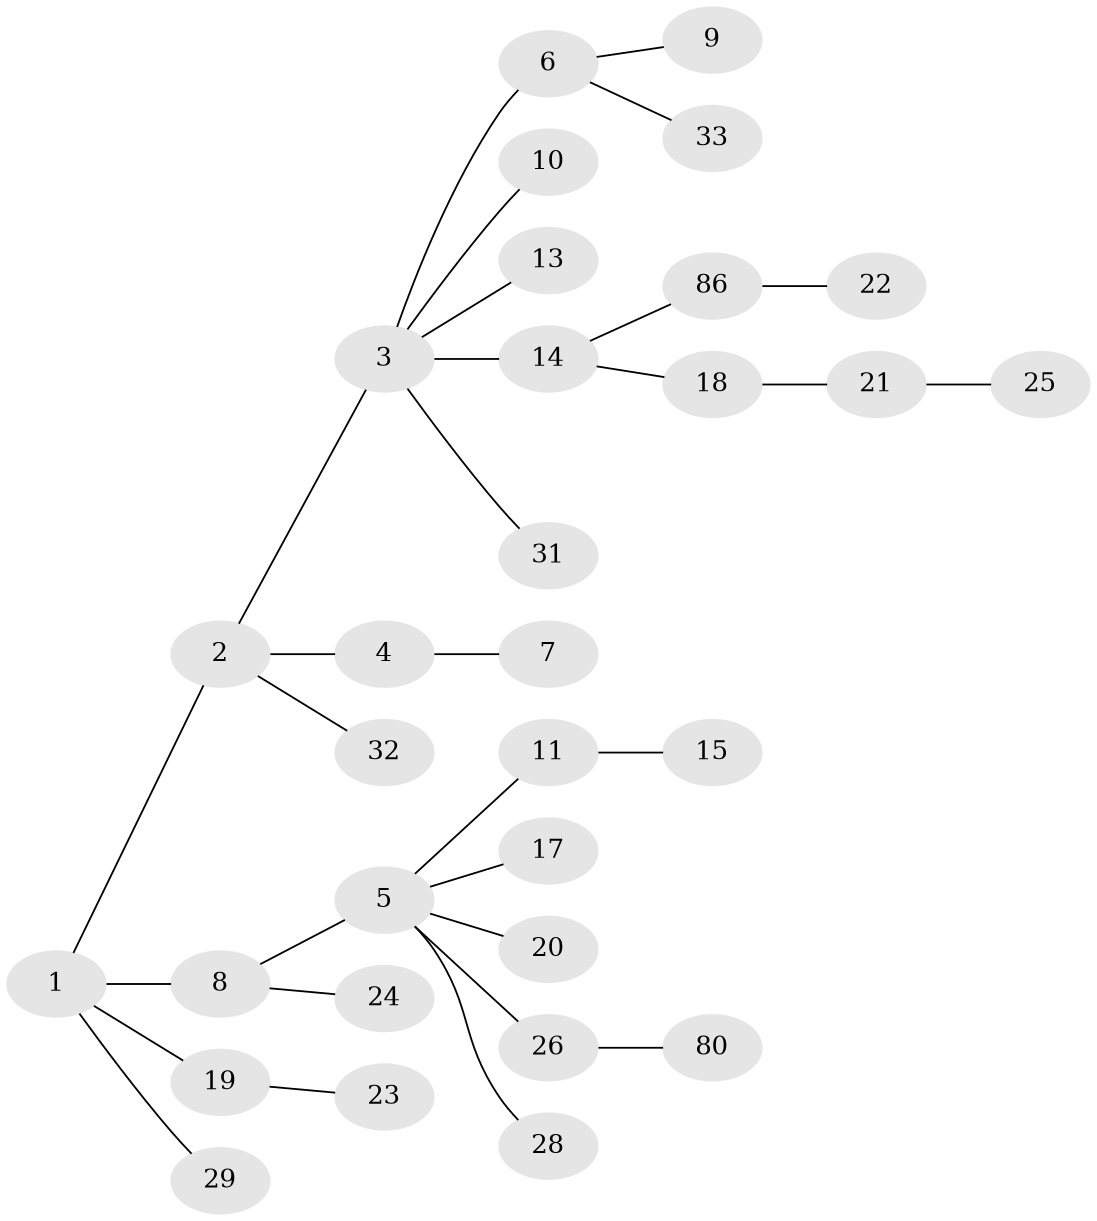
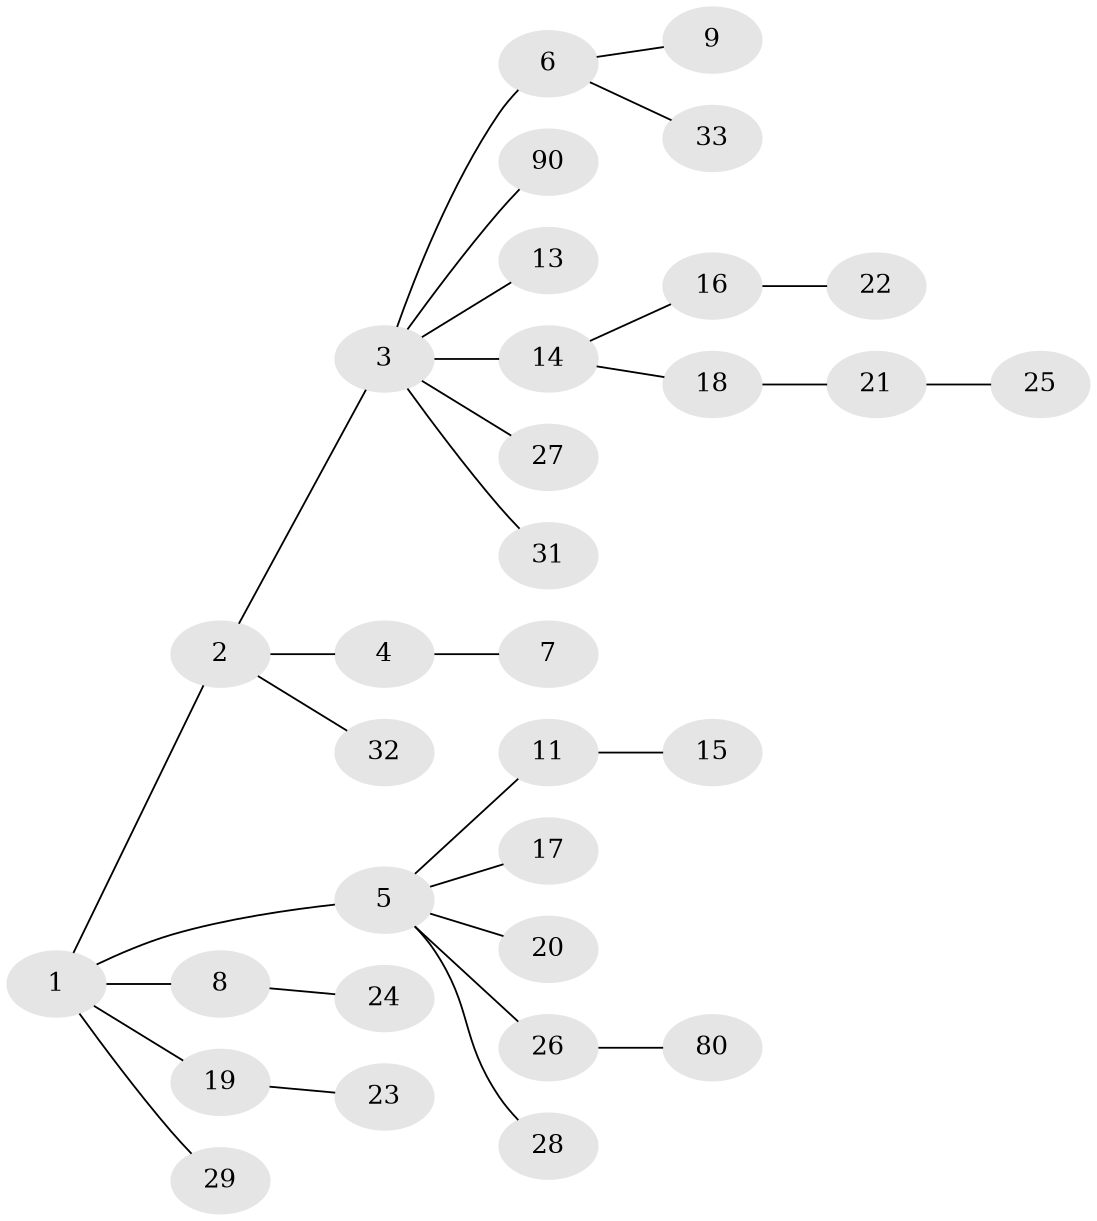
(548, 162) -> (548, 162)
(712, 286) -> (712, 286)
none -> (548, 457)
(303, 942) -> (213, 924)
